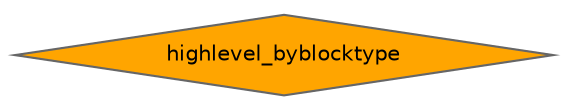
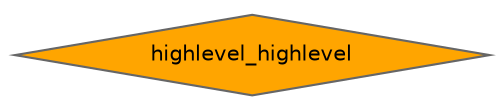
(284, 55) -> (252, 55)
